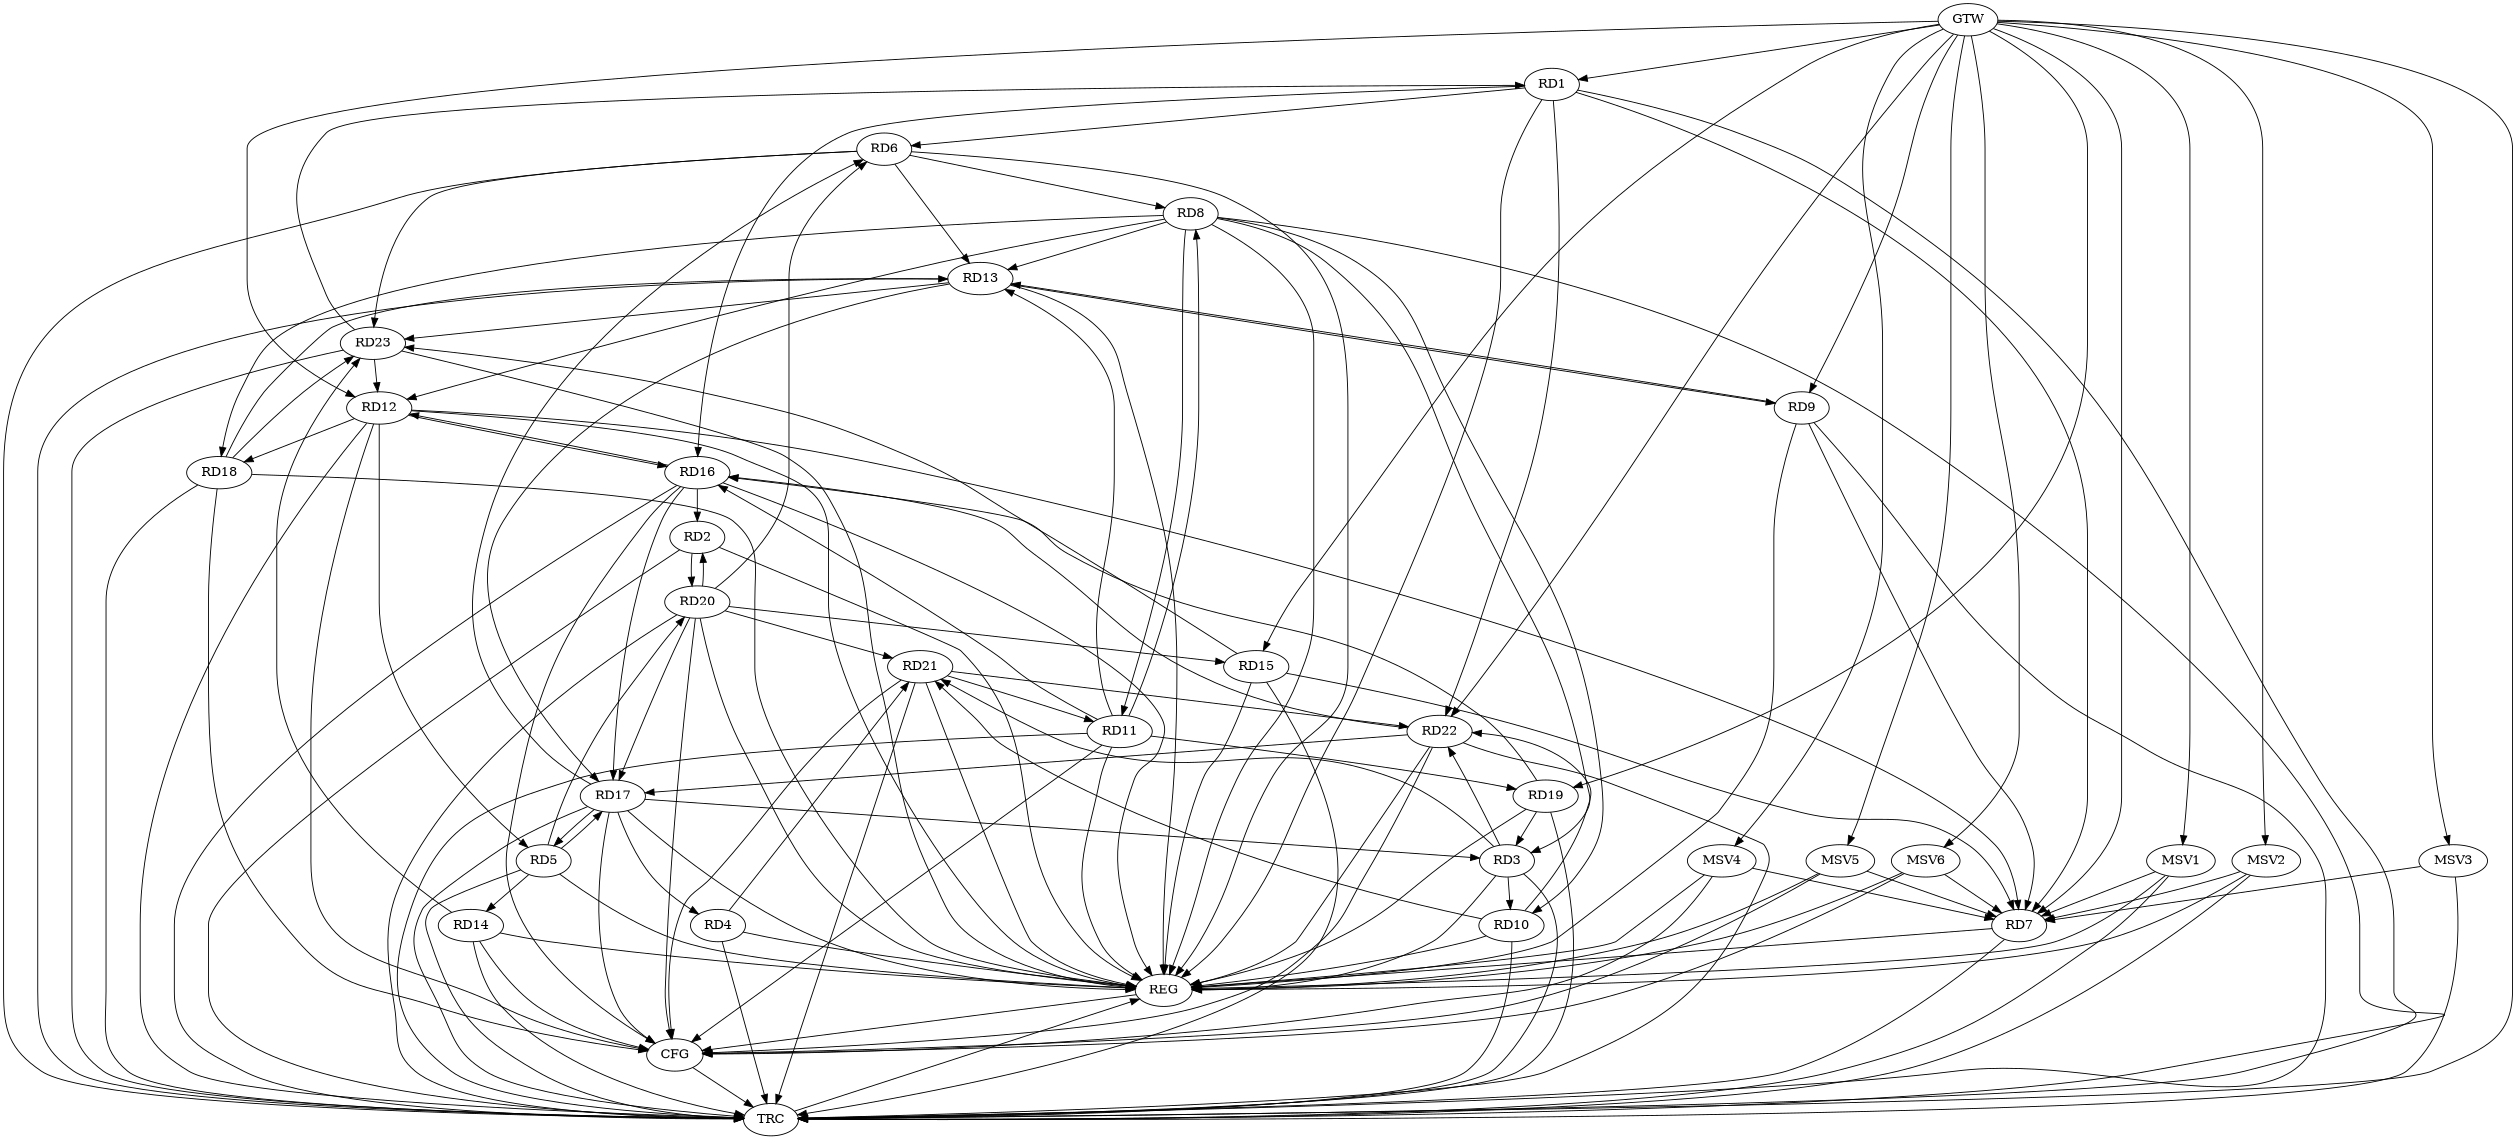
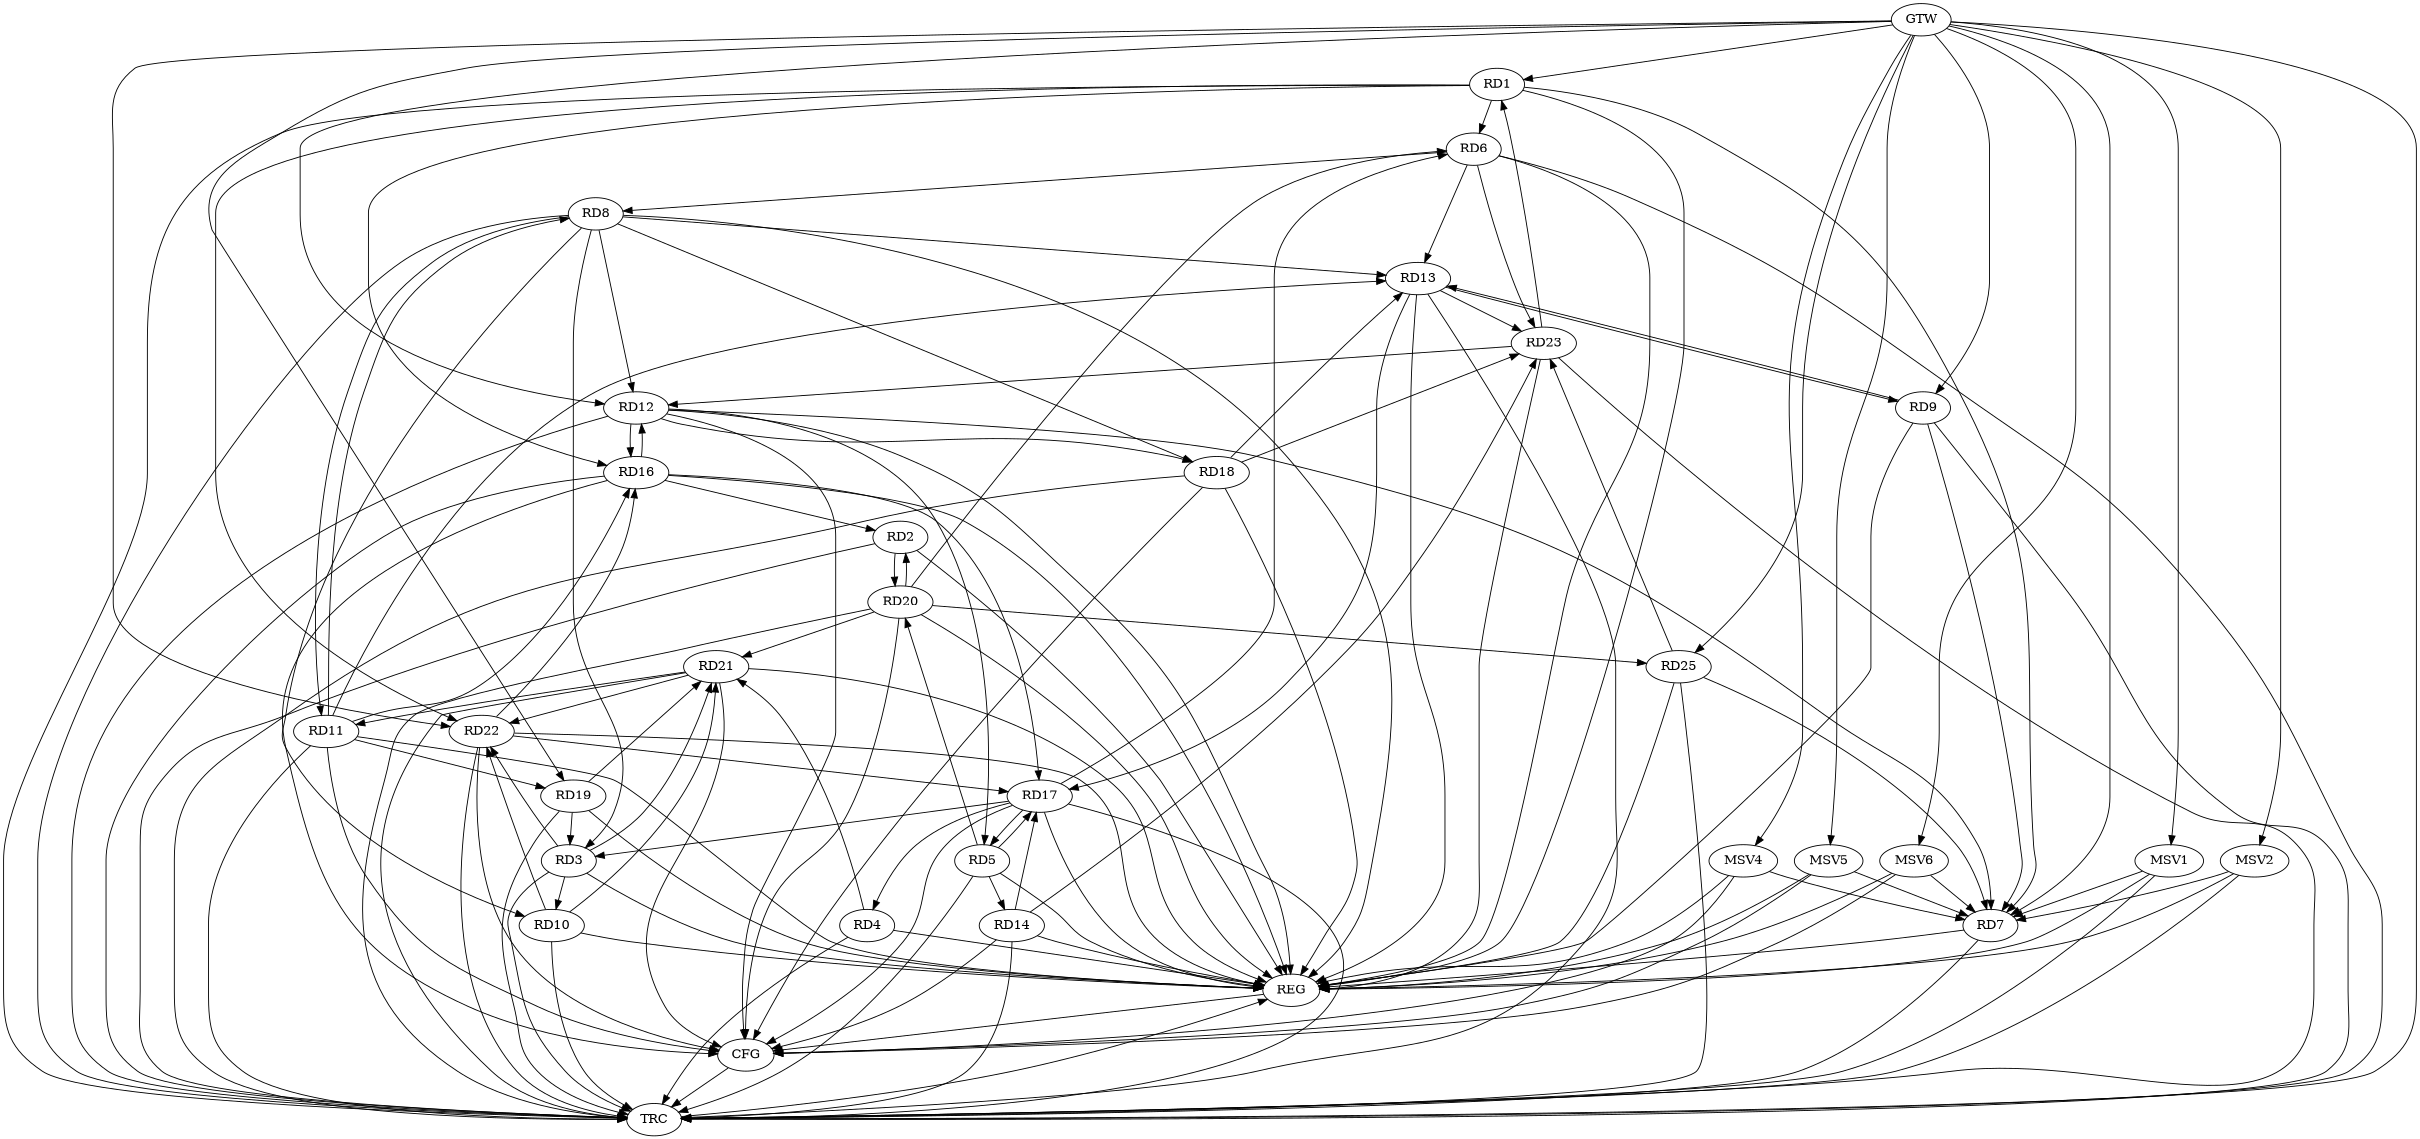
(1195, 606) -> (646, 730)
(1256, 667) -> (1679, 667)
(655, 694) -> (1025, 865)
(2453, 861) -> none
